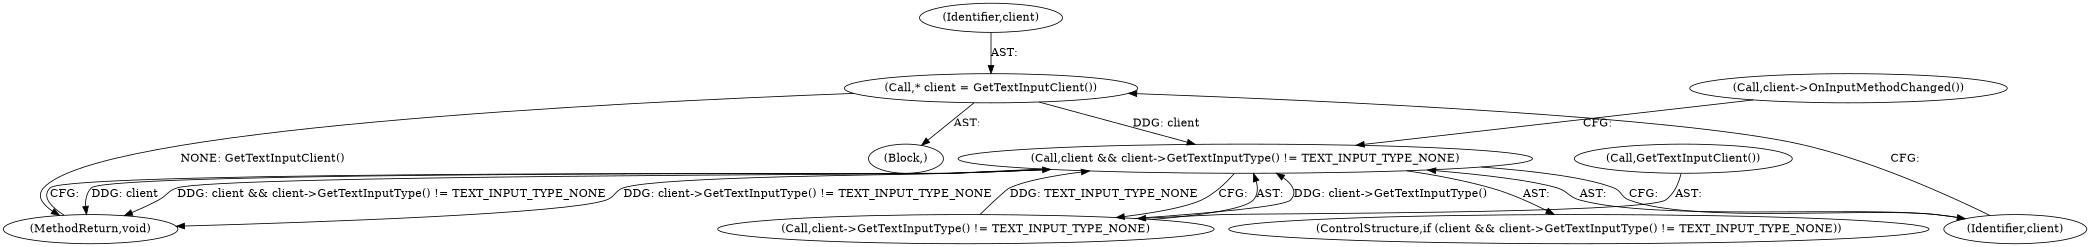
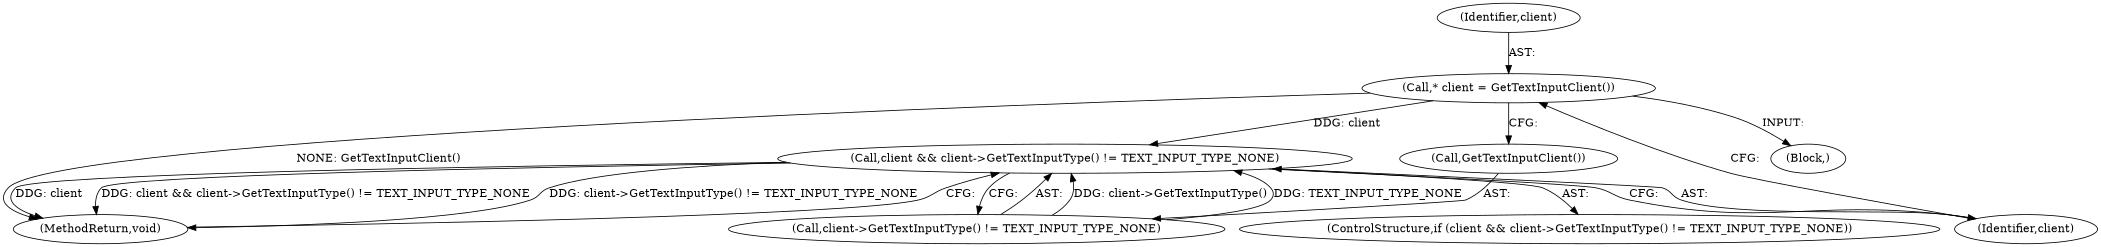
(1849, 88) -> none
none -> (1509, 119)
(969, 123) -> (1785, 123)
